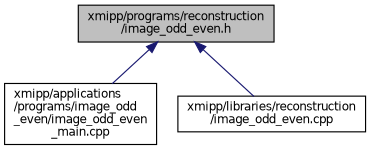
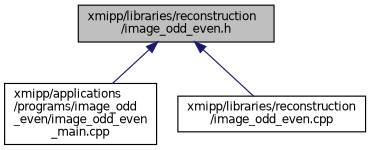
(176, 24) -> (176, 24)
